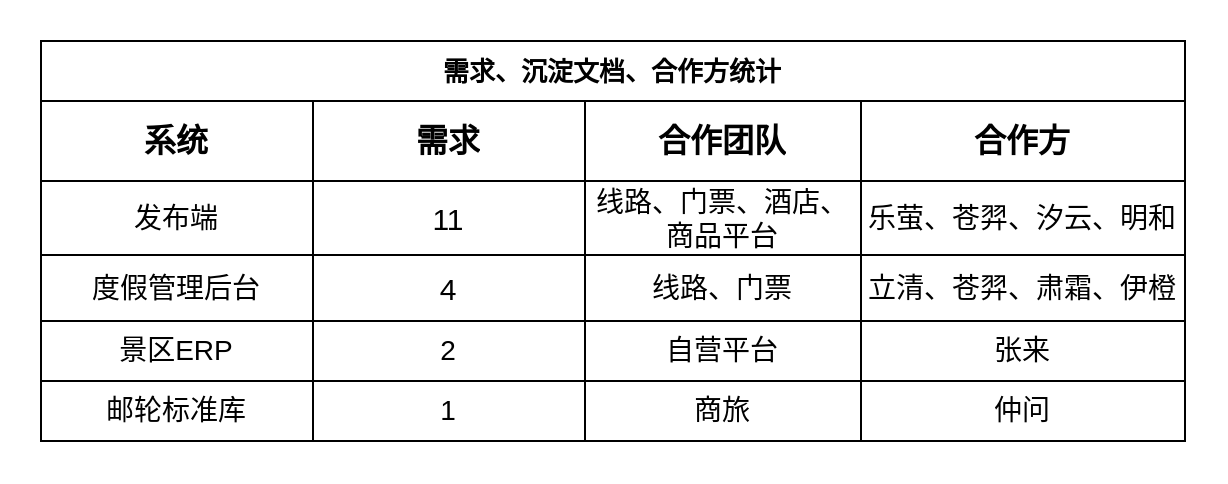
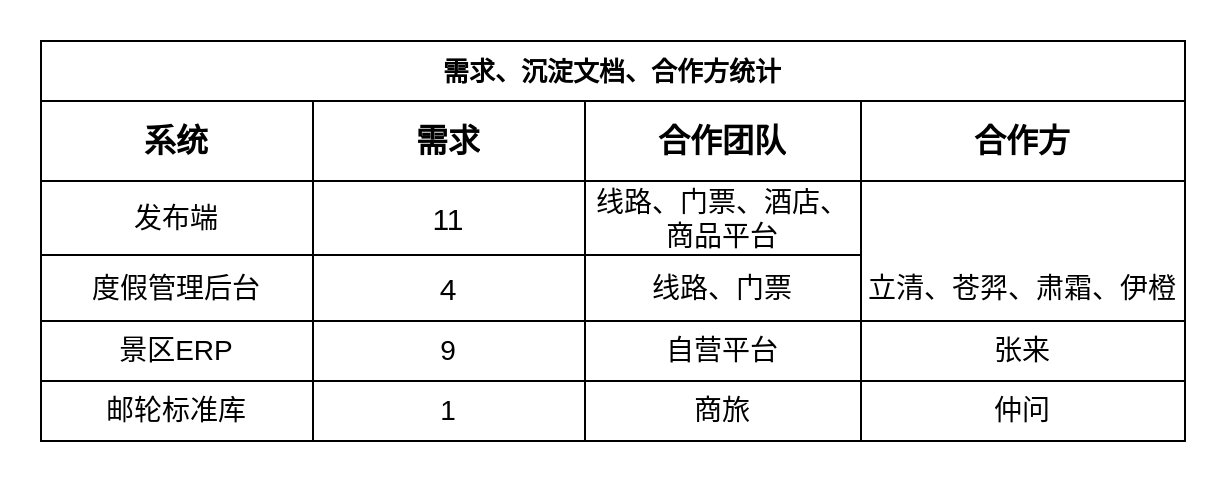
(1023, 218) -> none
(449, 351) -> (449, 351)
